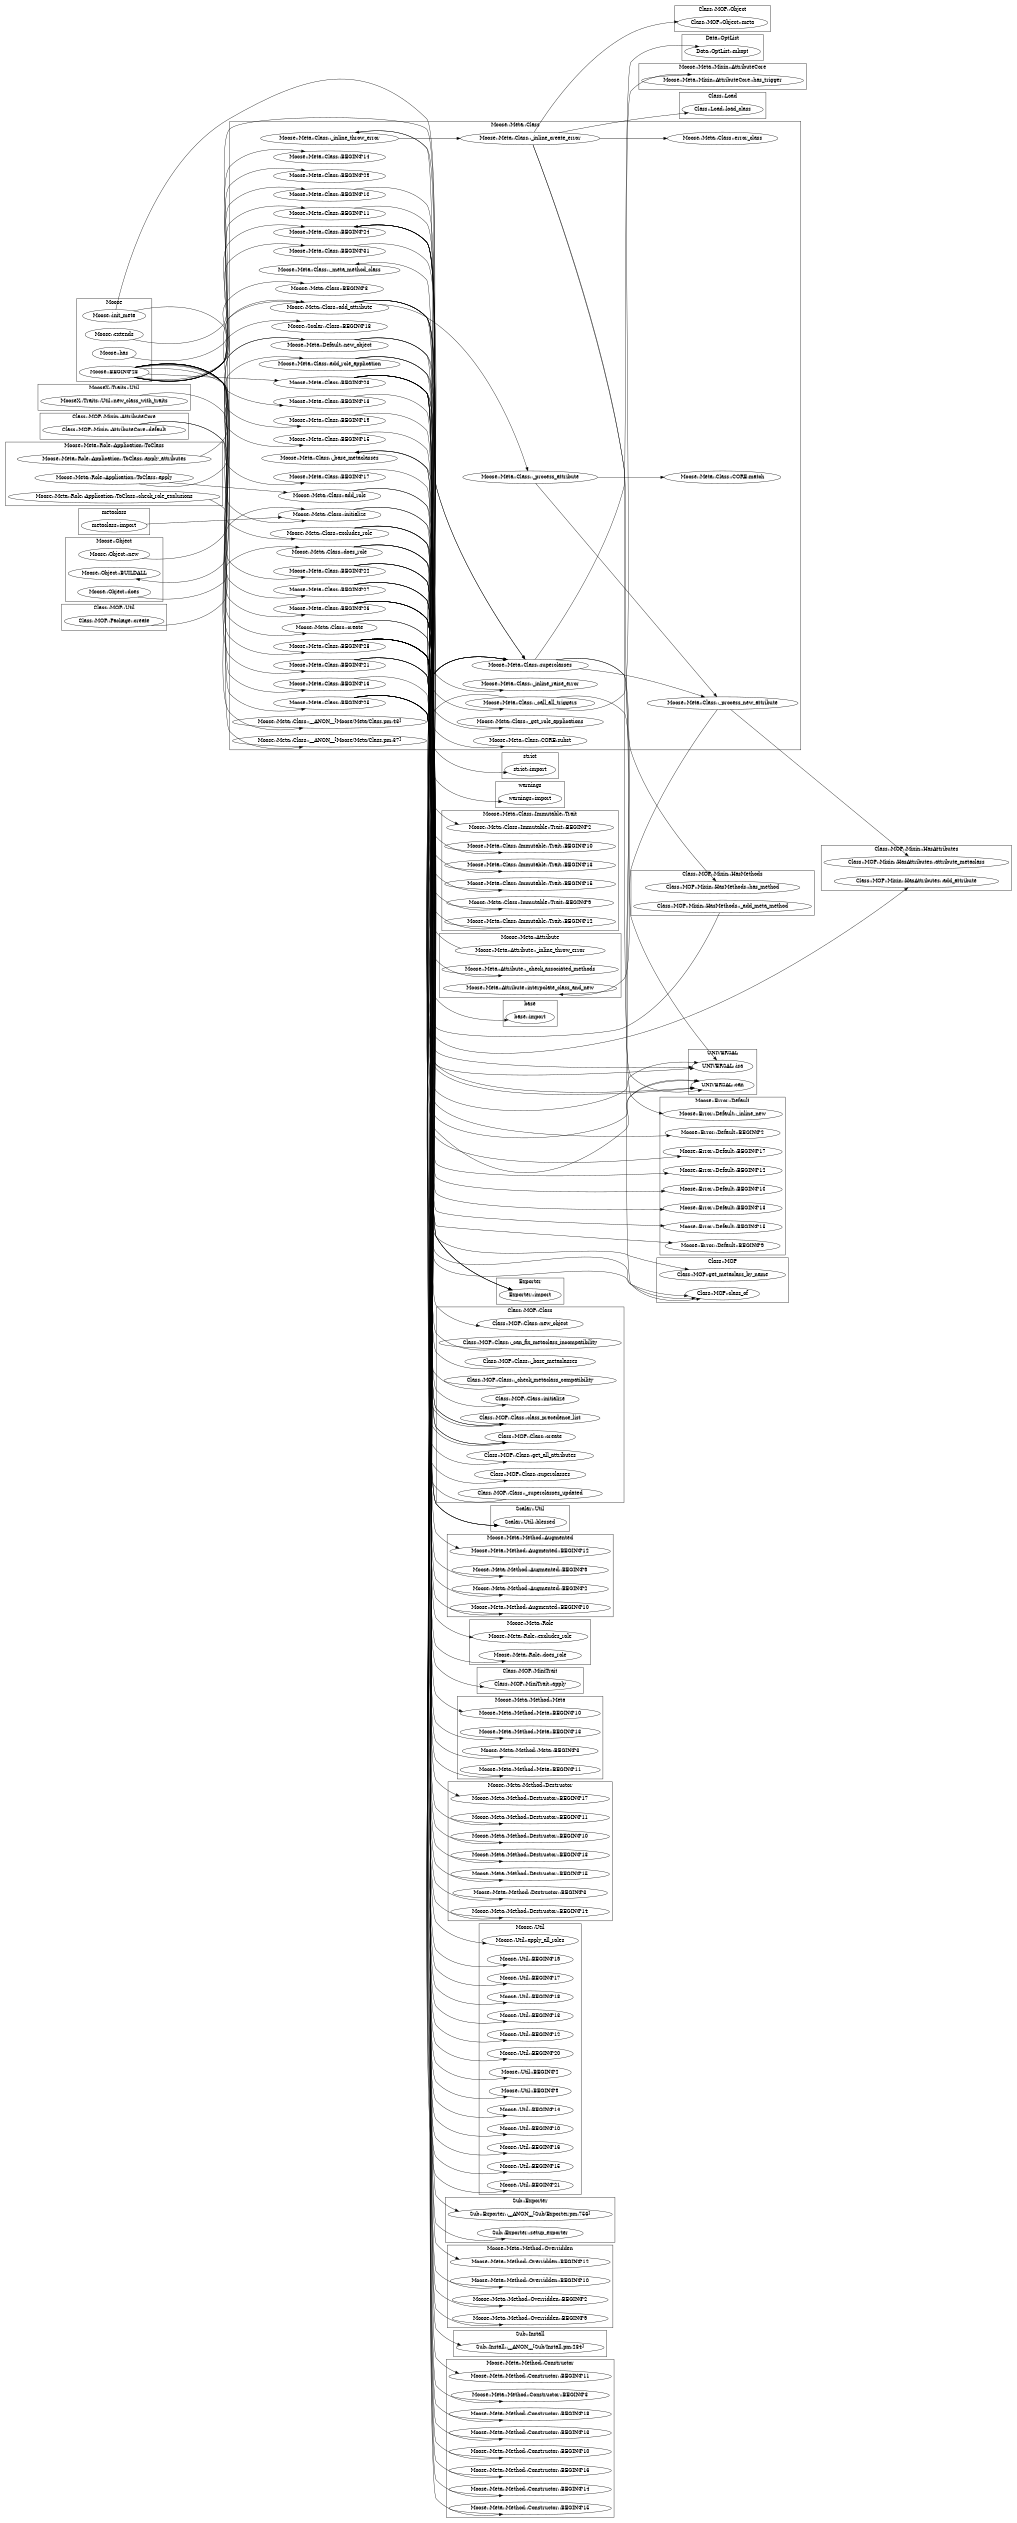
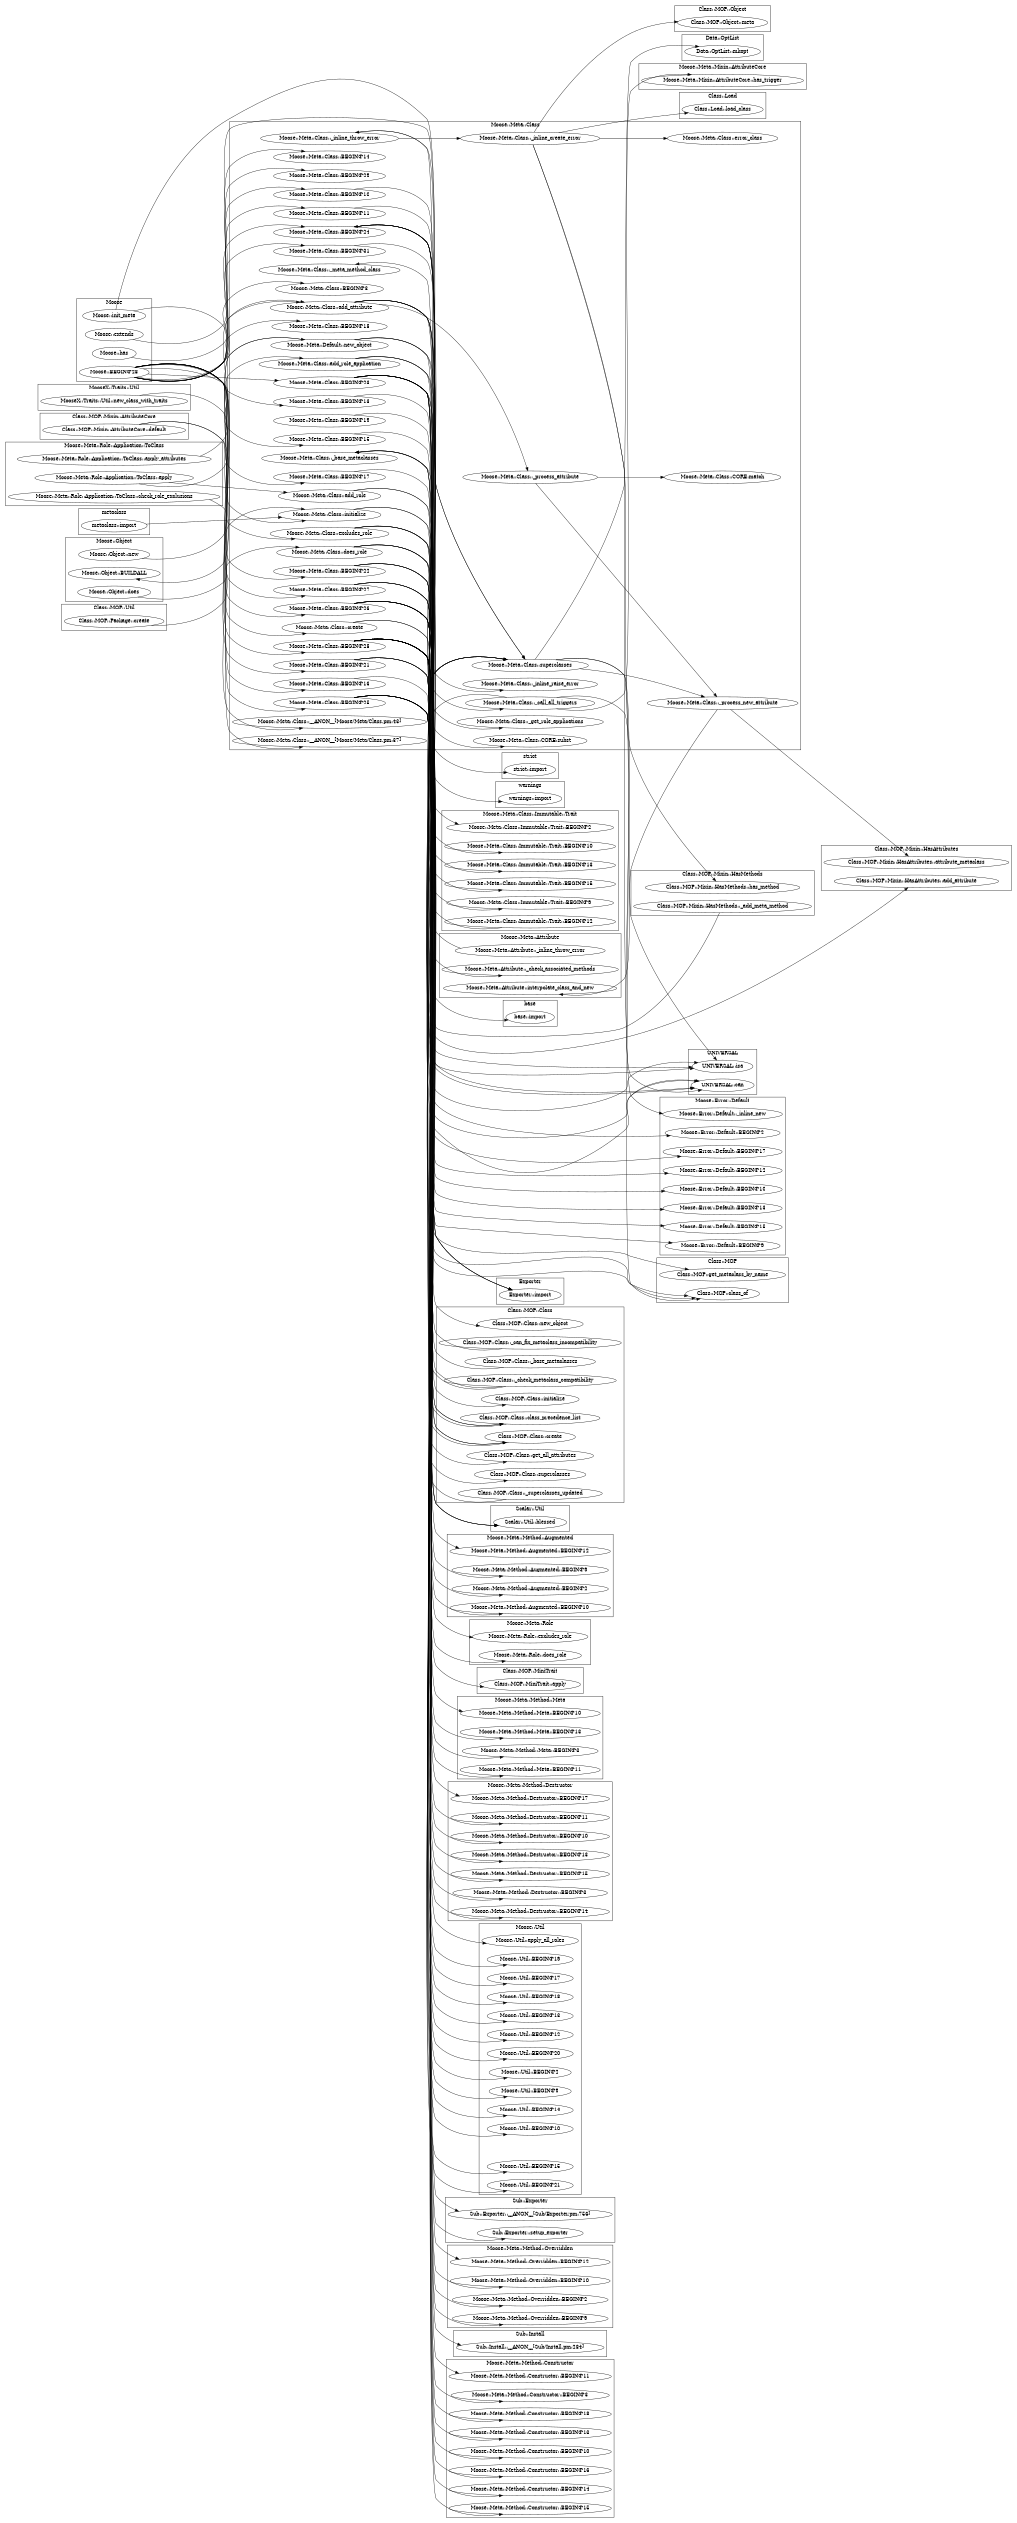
(330, 327) -> (330, 327)
(233, 414) -> none
none -> (431, 919)
(530, 2148) -> none
